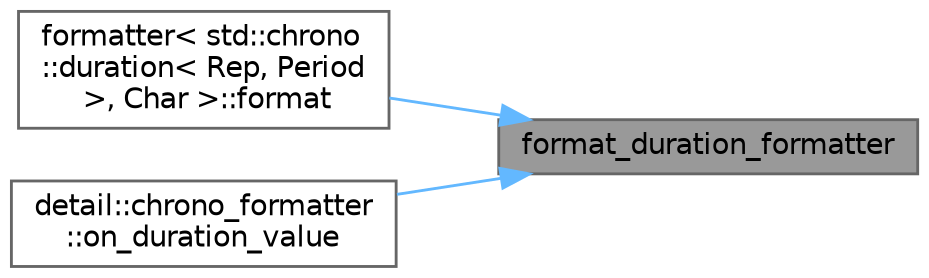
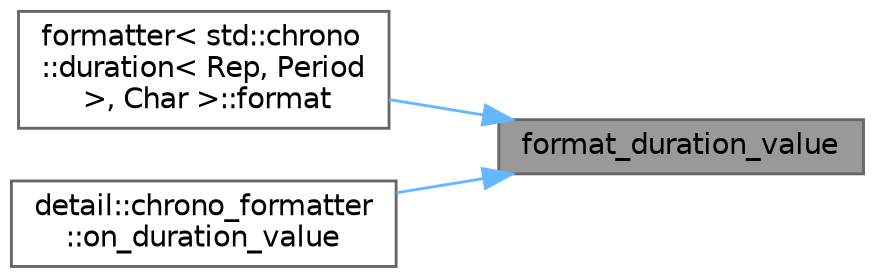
(708, 147) -> (681, 147)
